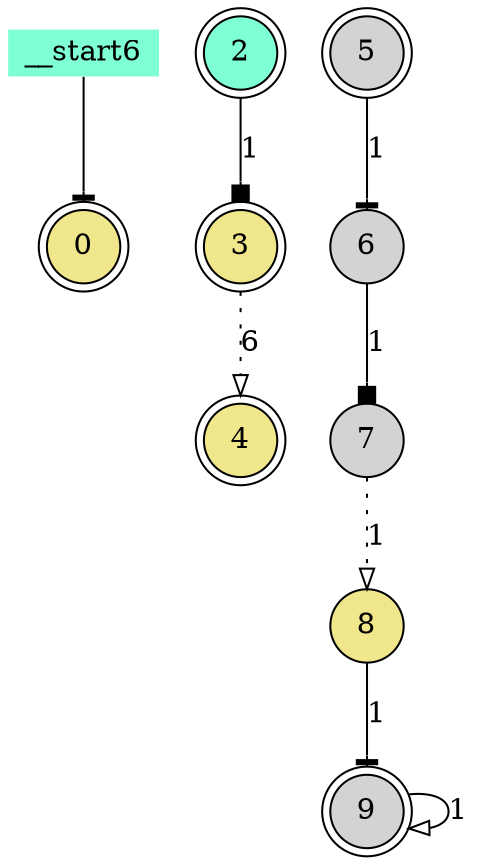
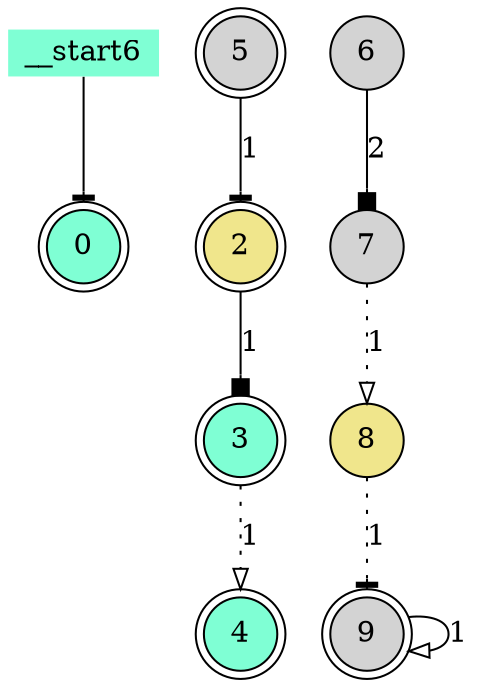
(241, 53) -> (241, 247)
(367, 148) -> (241, 145)
(84, 247) -> (84, 247)
(241, 247) -> (241, 440)
(251, 344) -> (251, 537)
(377, 344) -> (377, 150)
(241, 440) -> (241, 634)
(367, 709) -> (367, 528)
